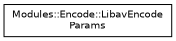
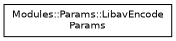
(88, 21) -> (88, 21)
